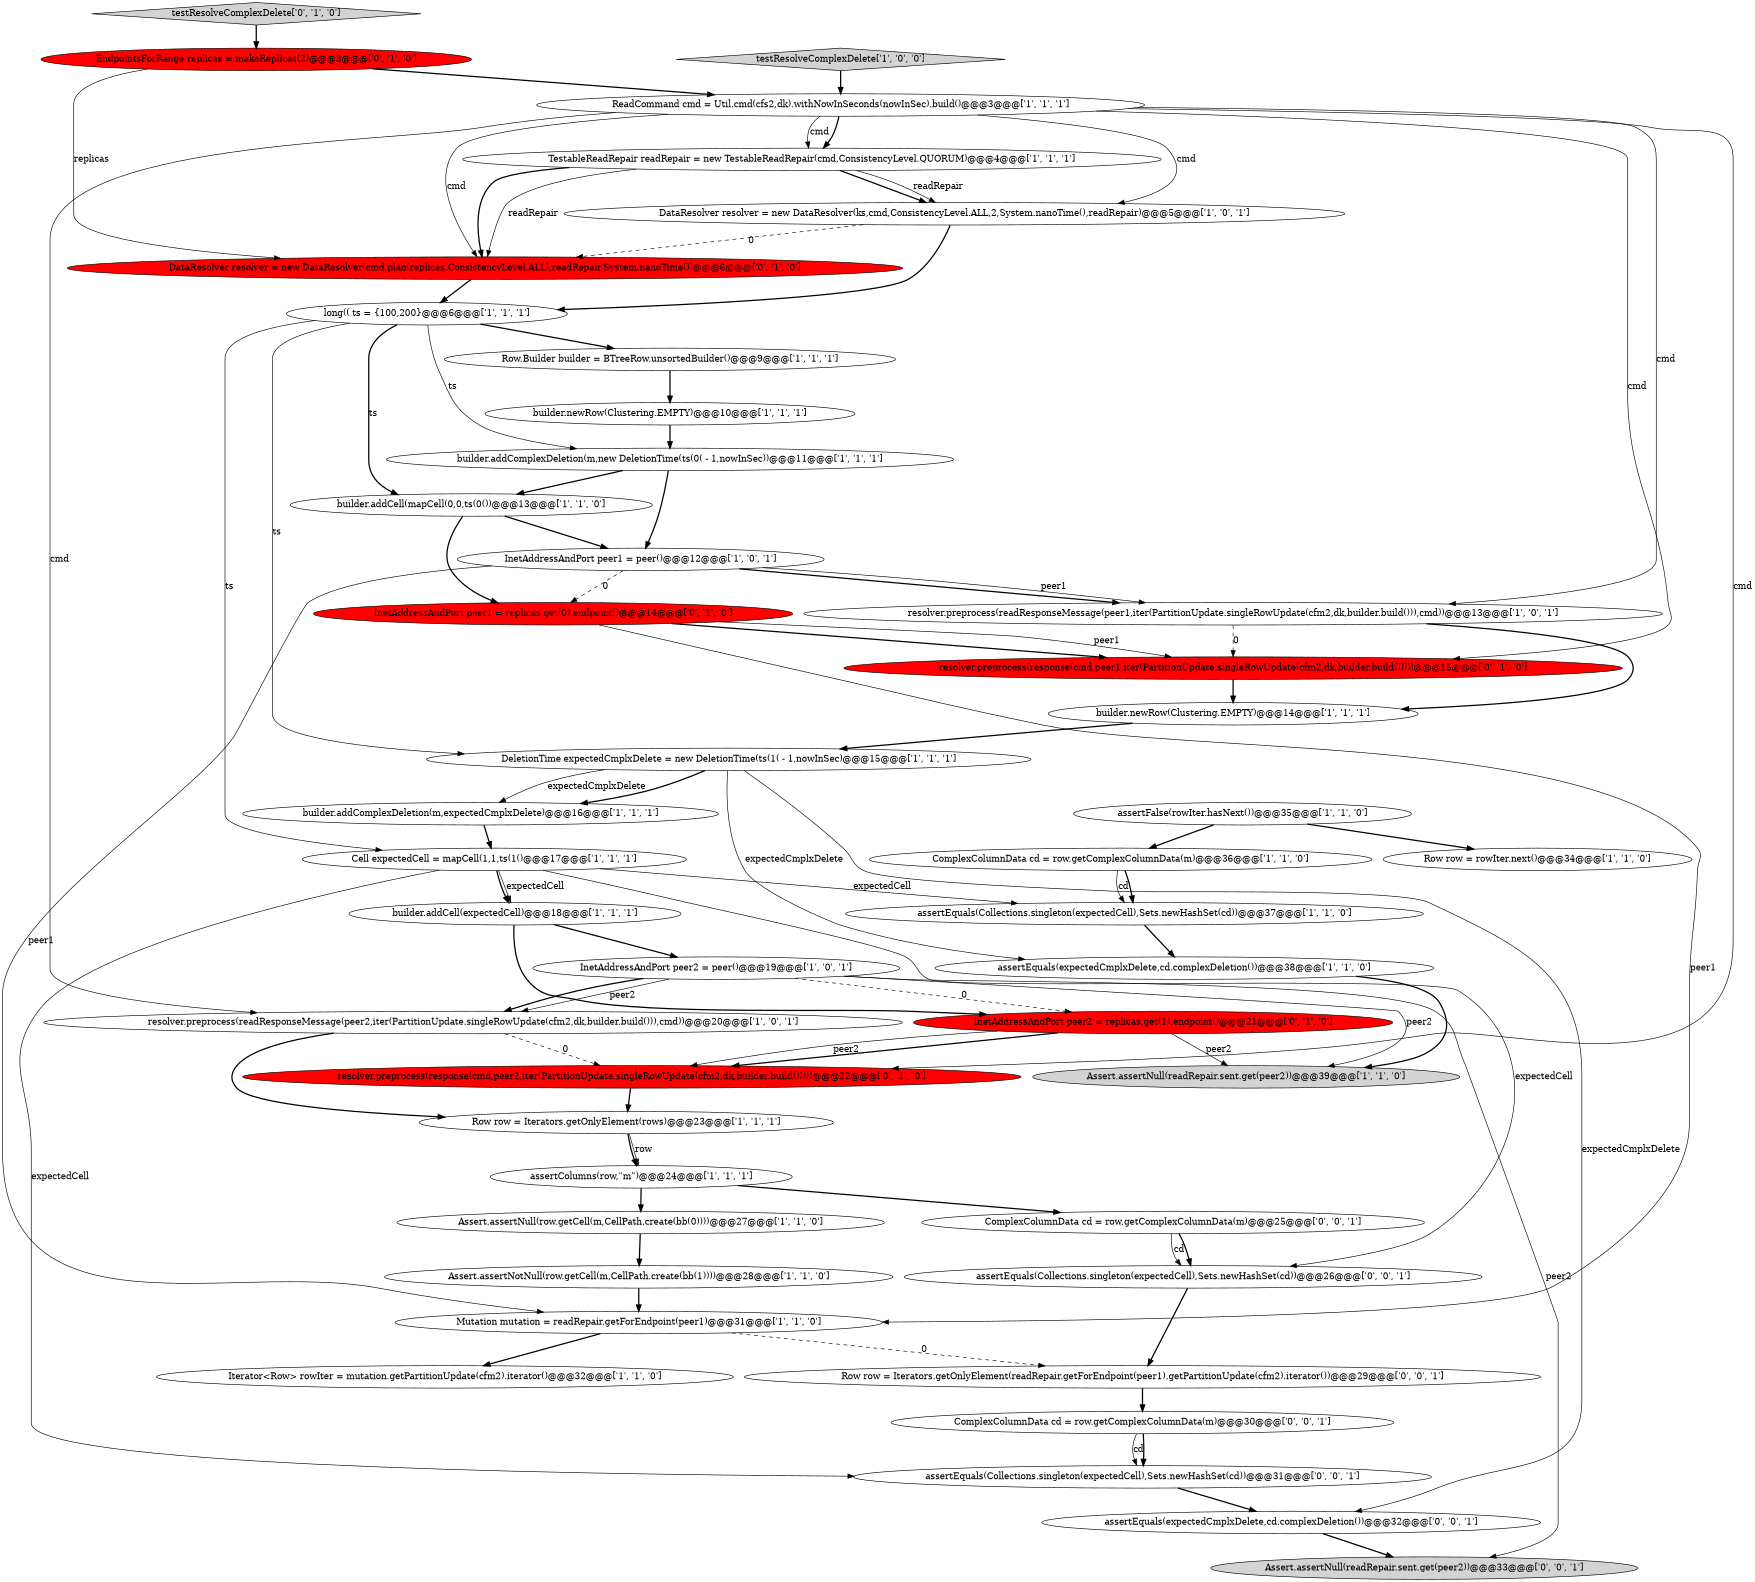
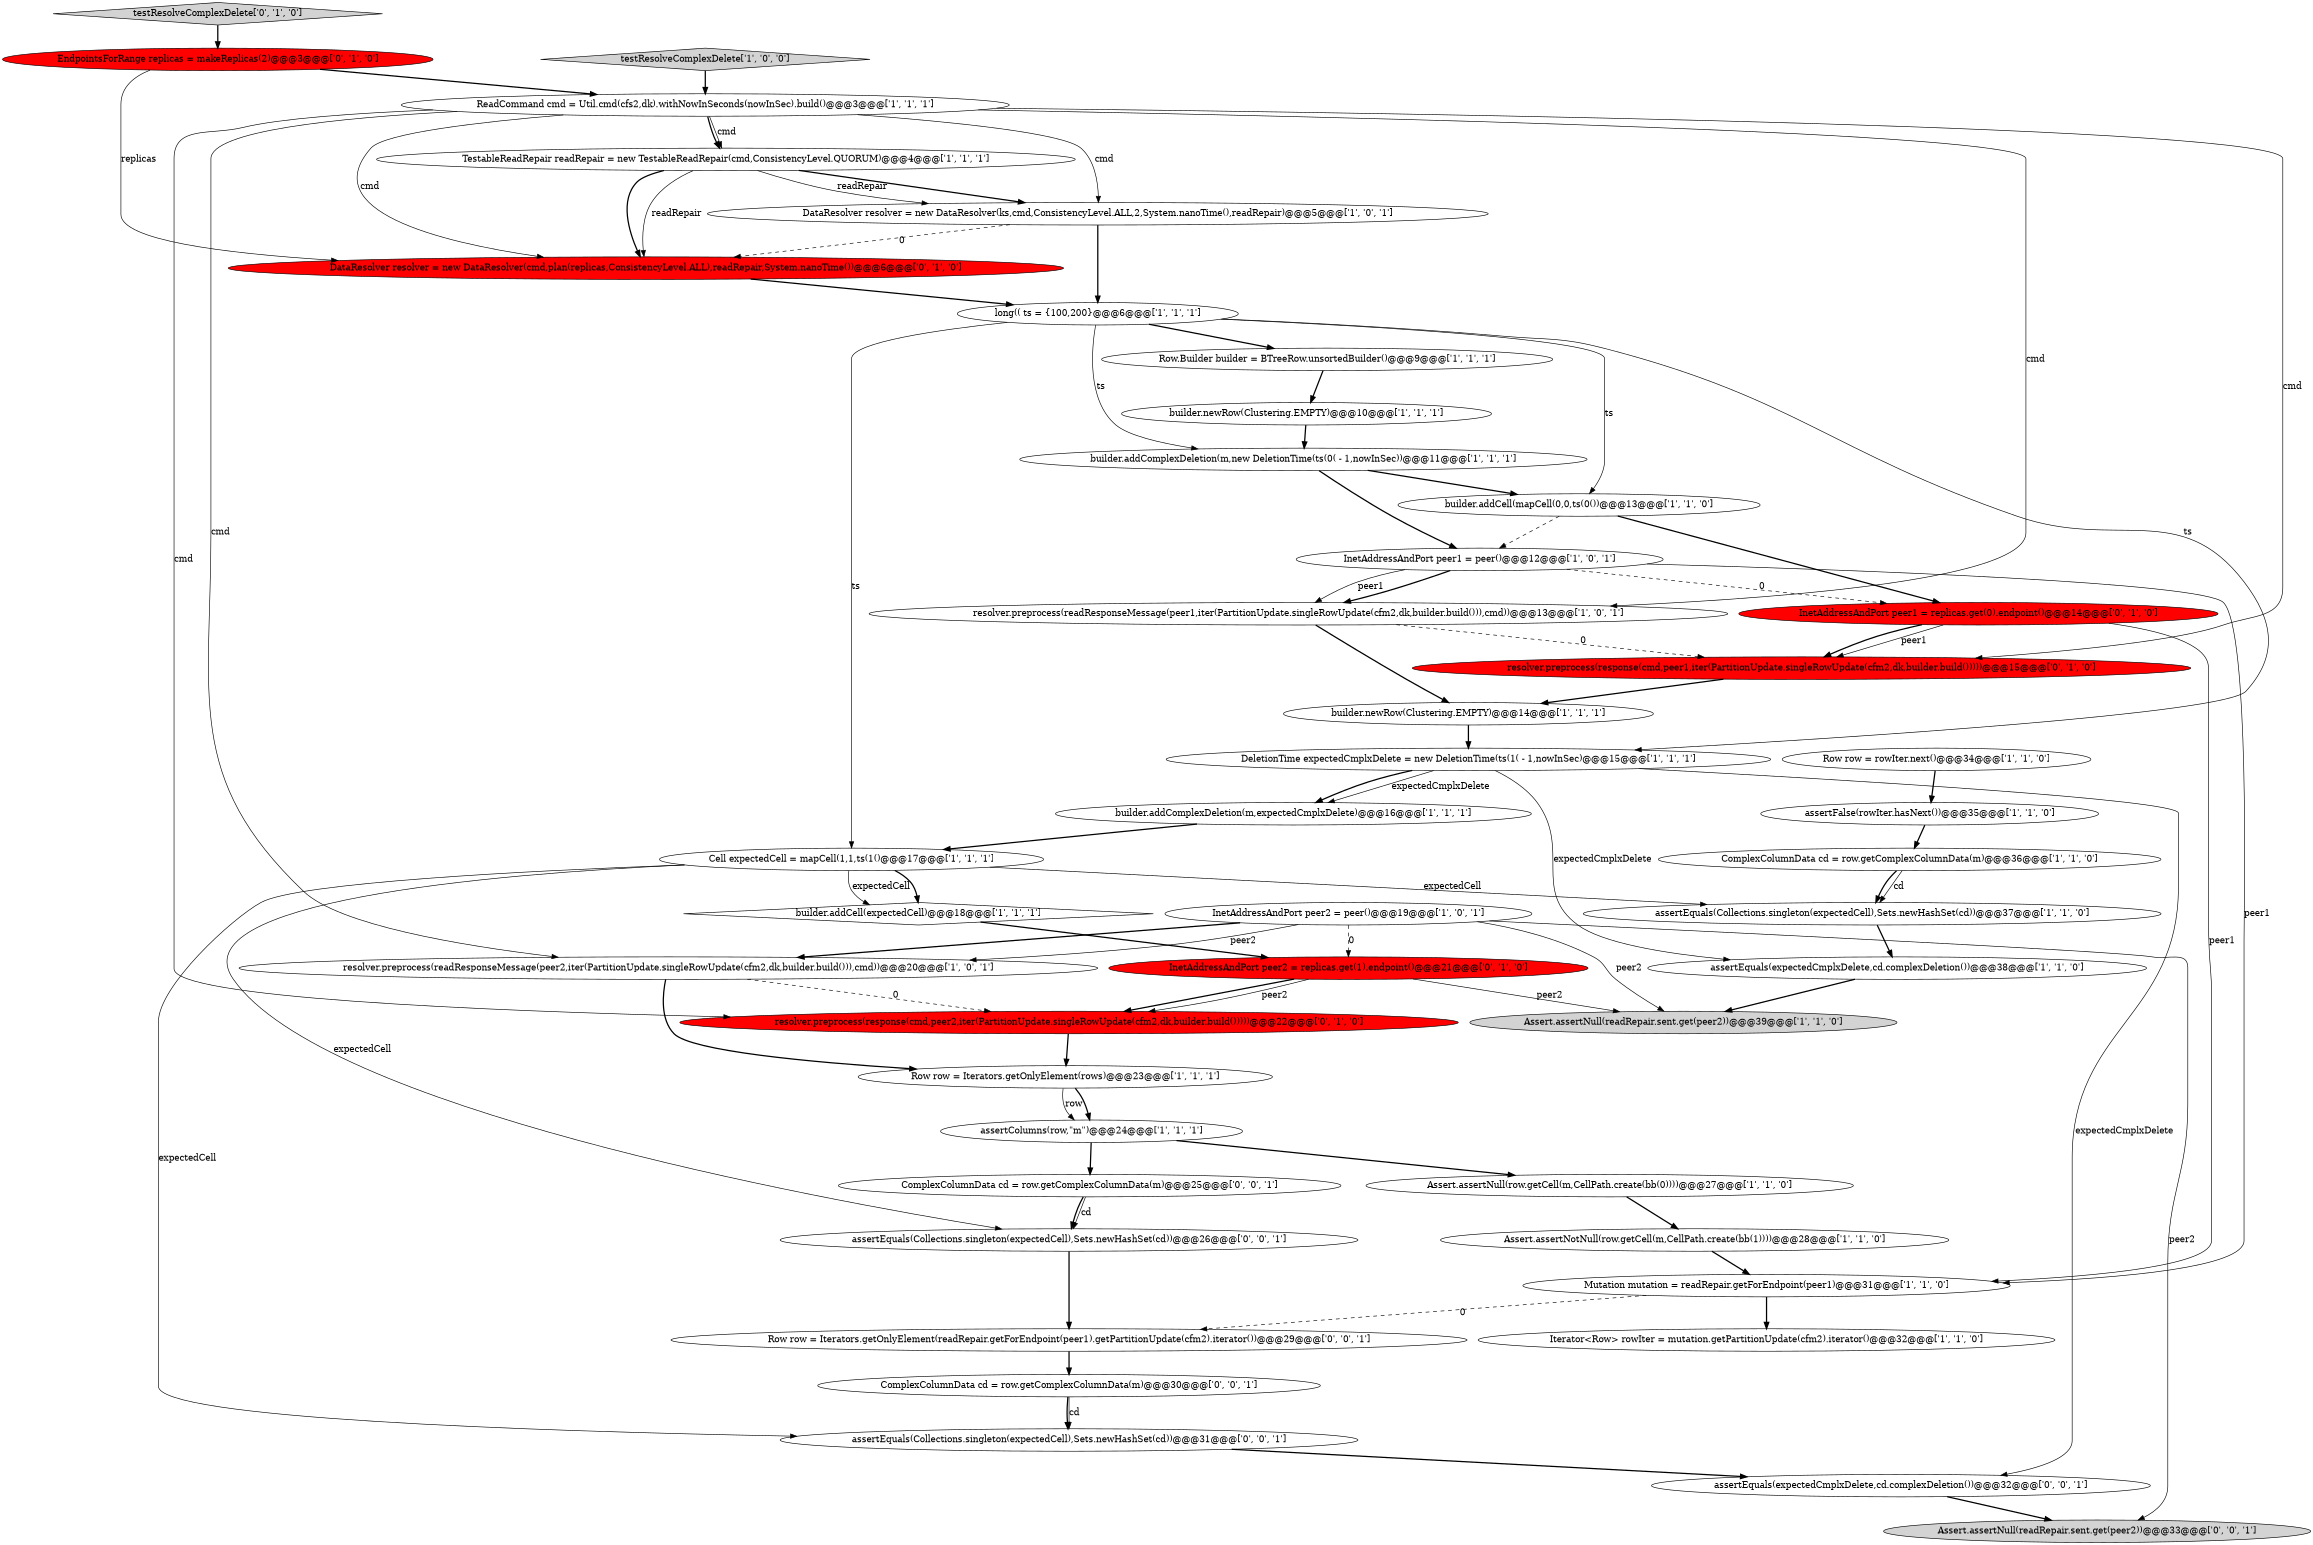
(369, 407) -> (1545, 343)
(553, 531) -> (1532, 531)
(1387, 836) -> (1934, 782)
(515, 914) -> (918, 914)
(613, 940) -> none
